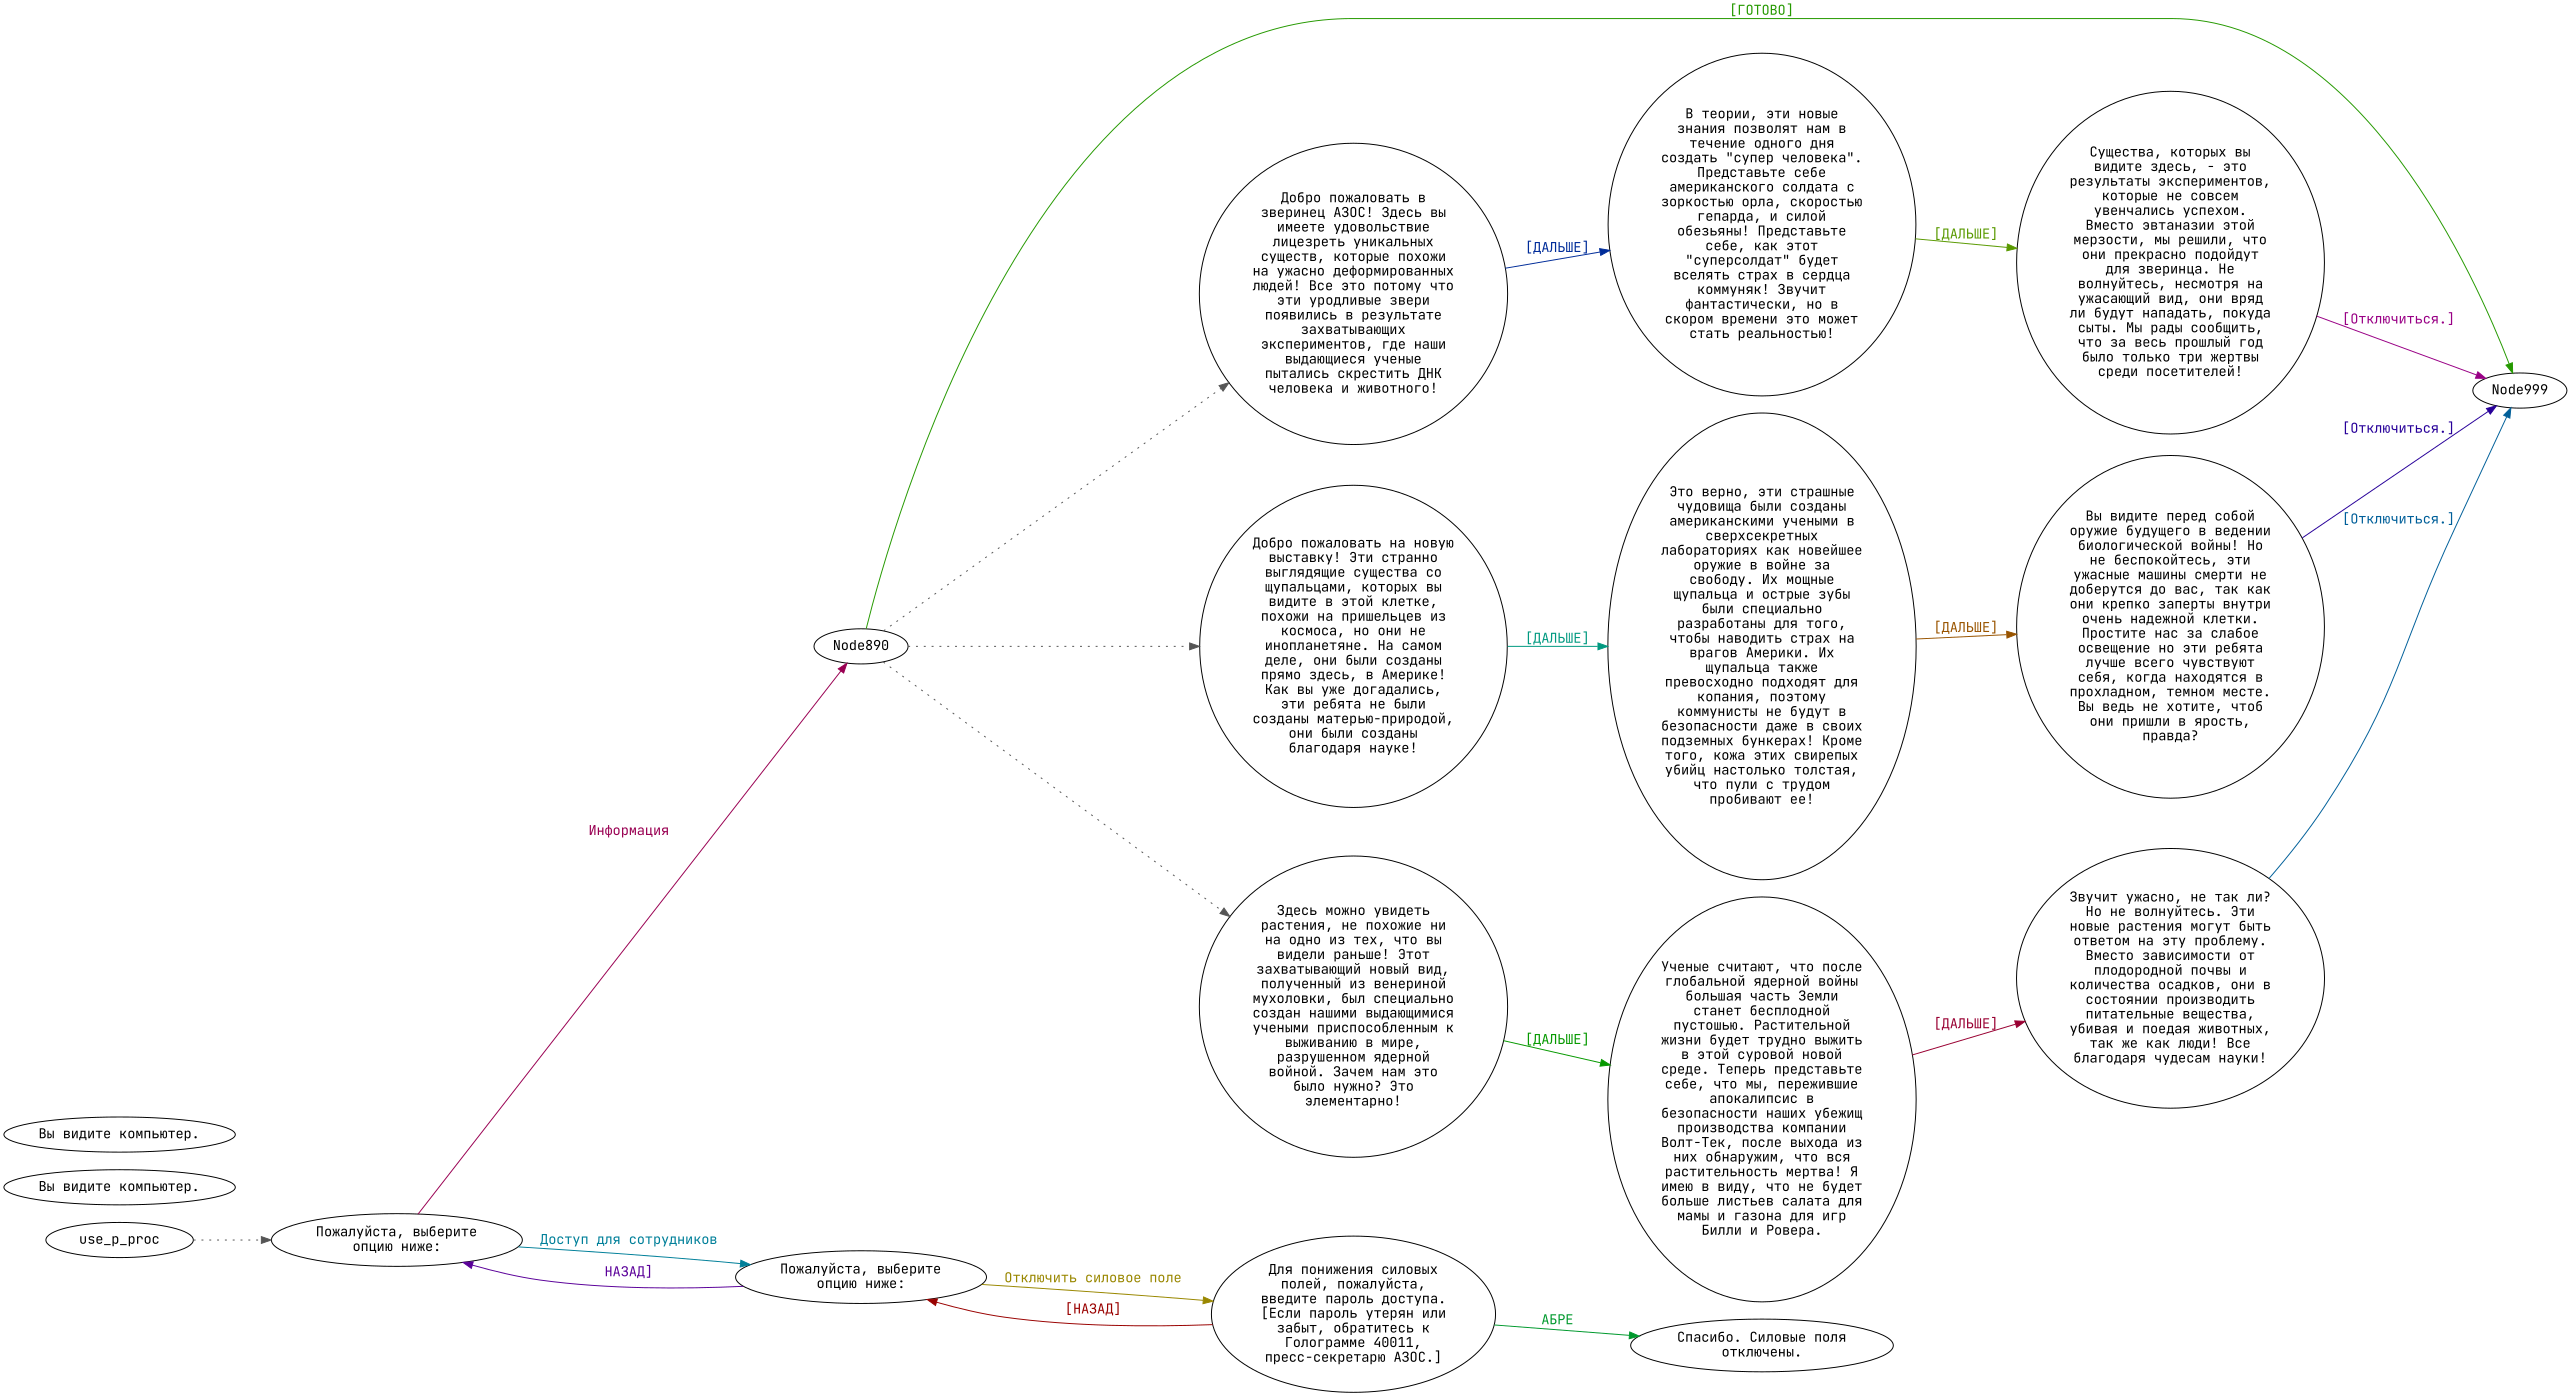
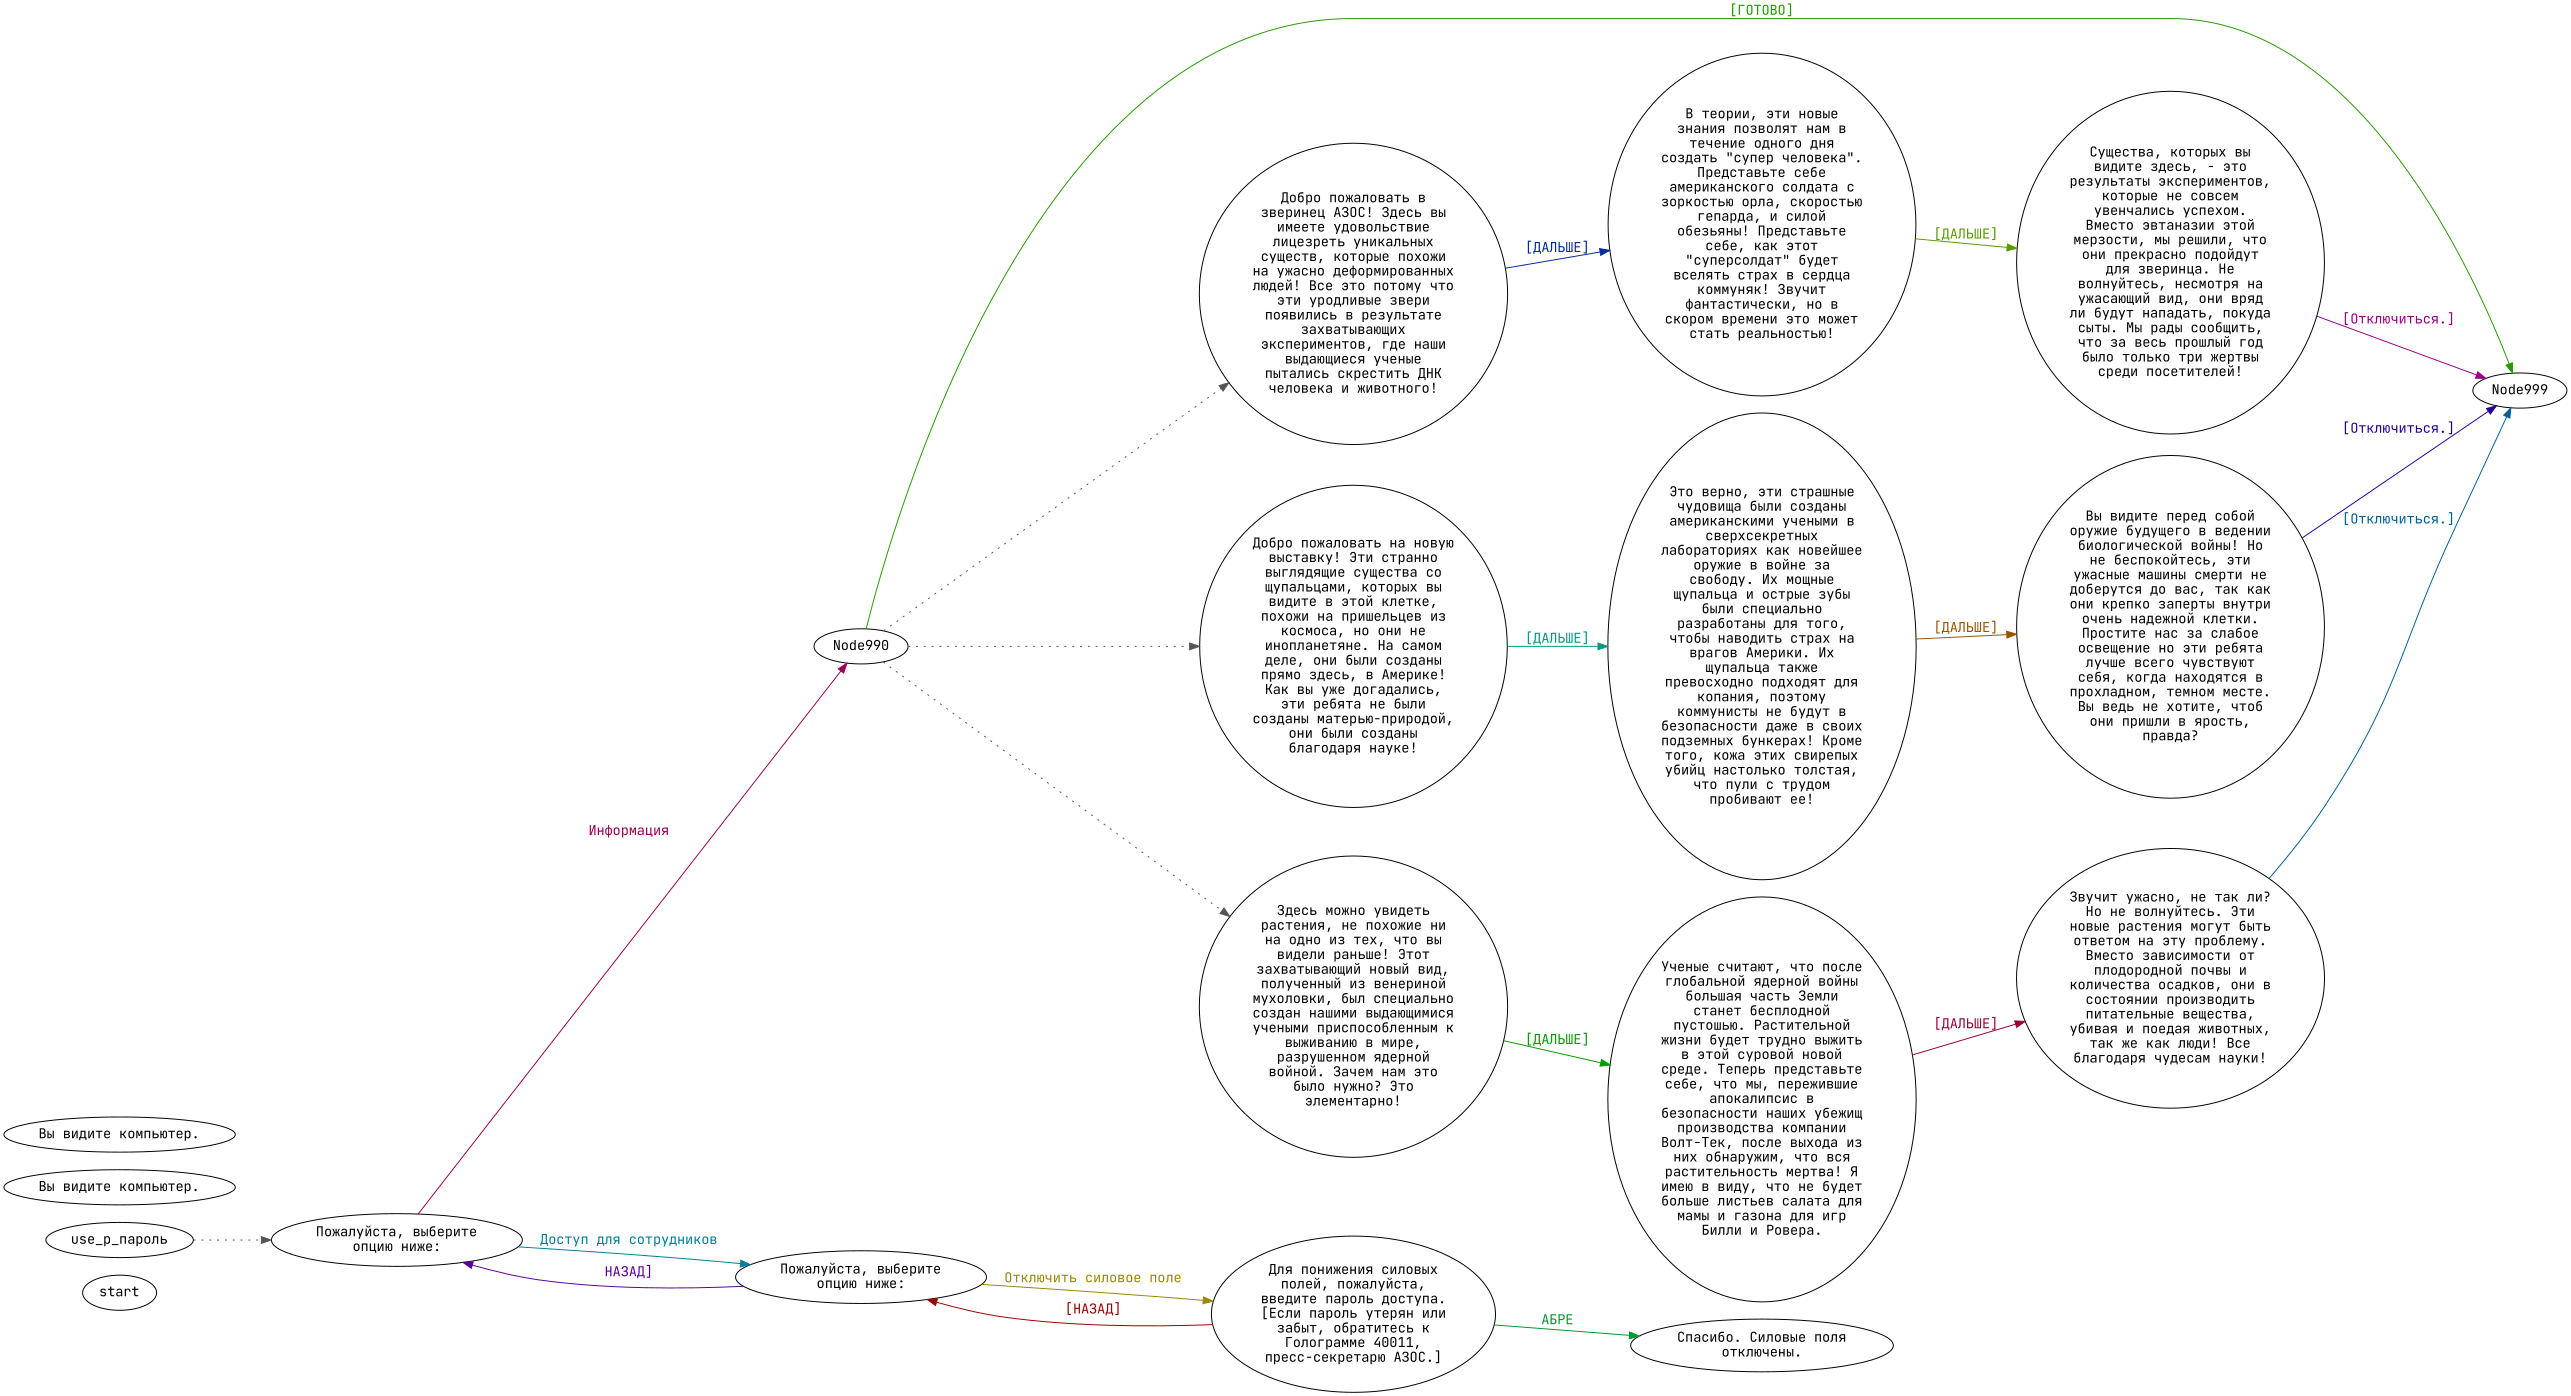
(861, 646) -> (861, 646)
(120, 1240) -> (120, 1240)
none -> (120, 1293)
